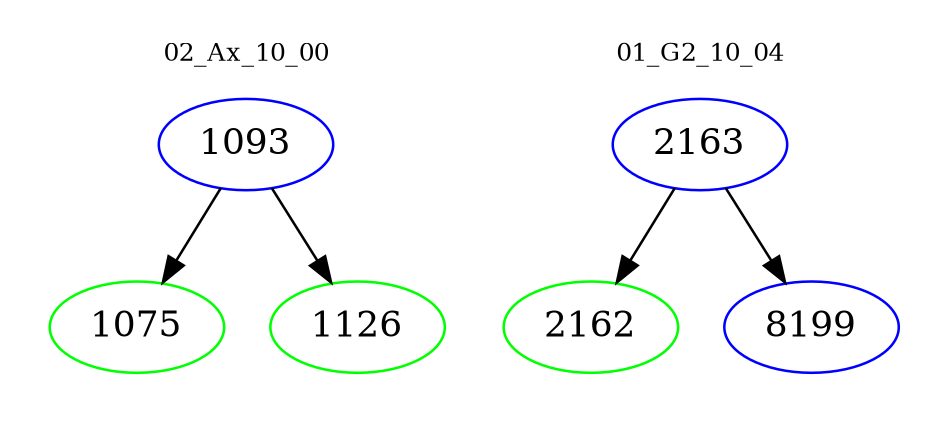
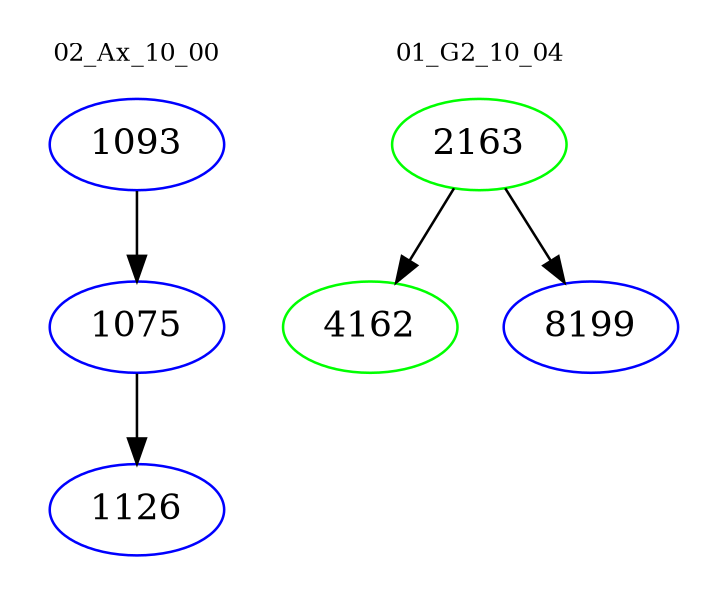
(700, 145) -> (479, 145)
(295, 224) -> (137, 406)
(137, 327) -> (137, 327)
(358, 327) -> (137, 510)
(591, 327) -> (370, 327)
